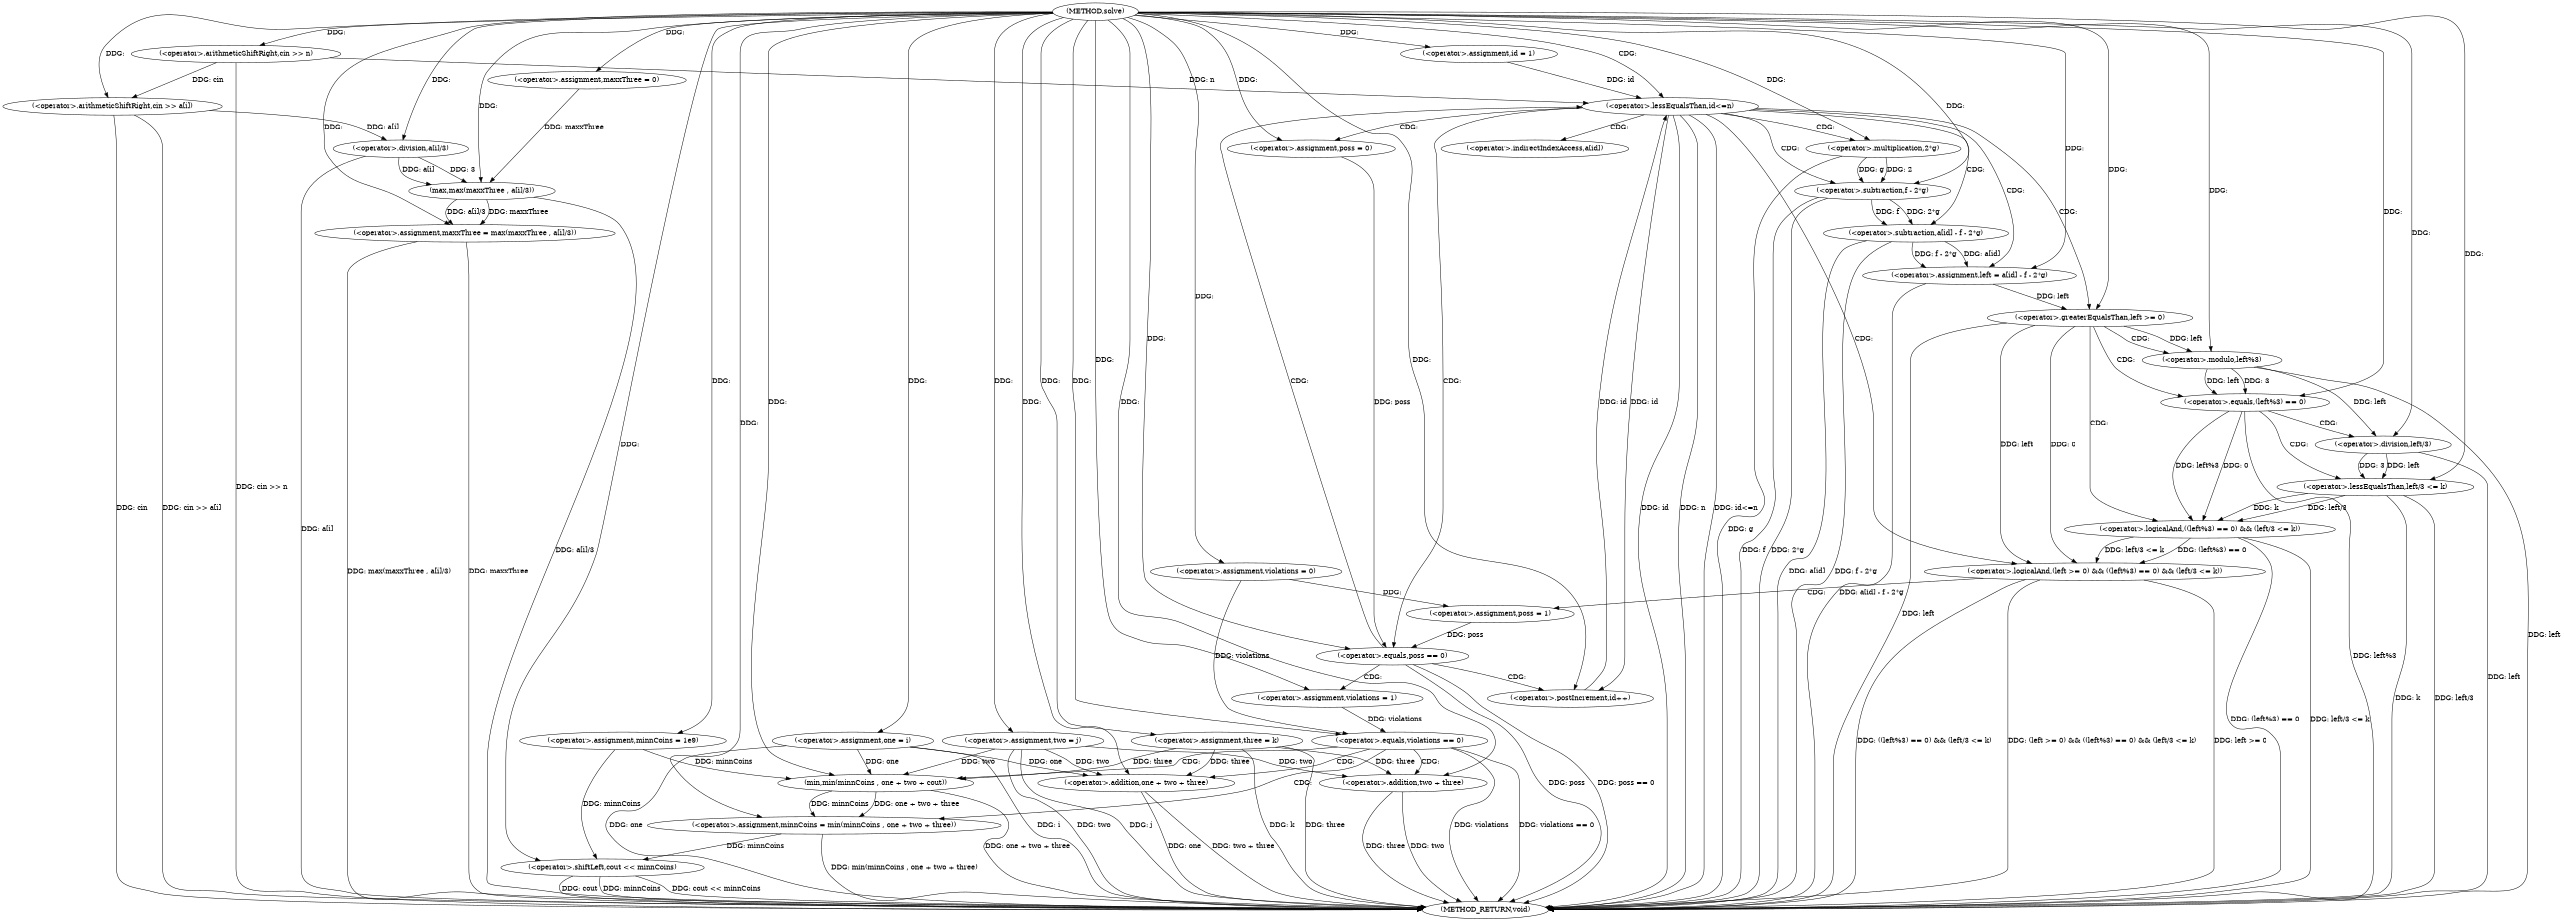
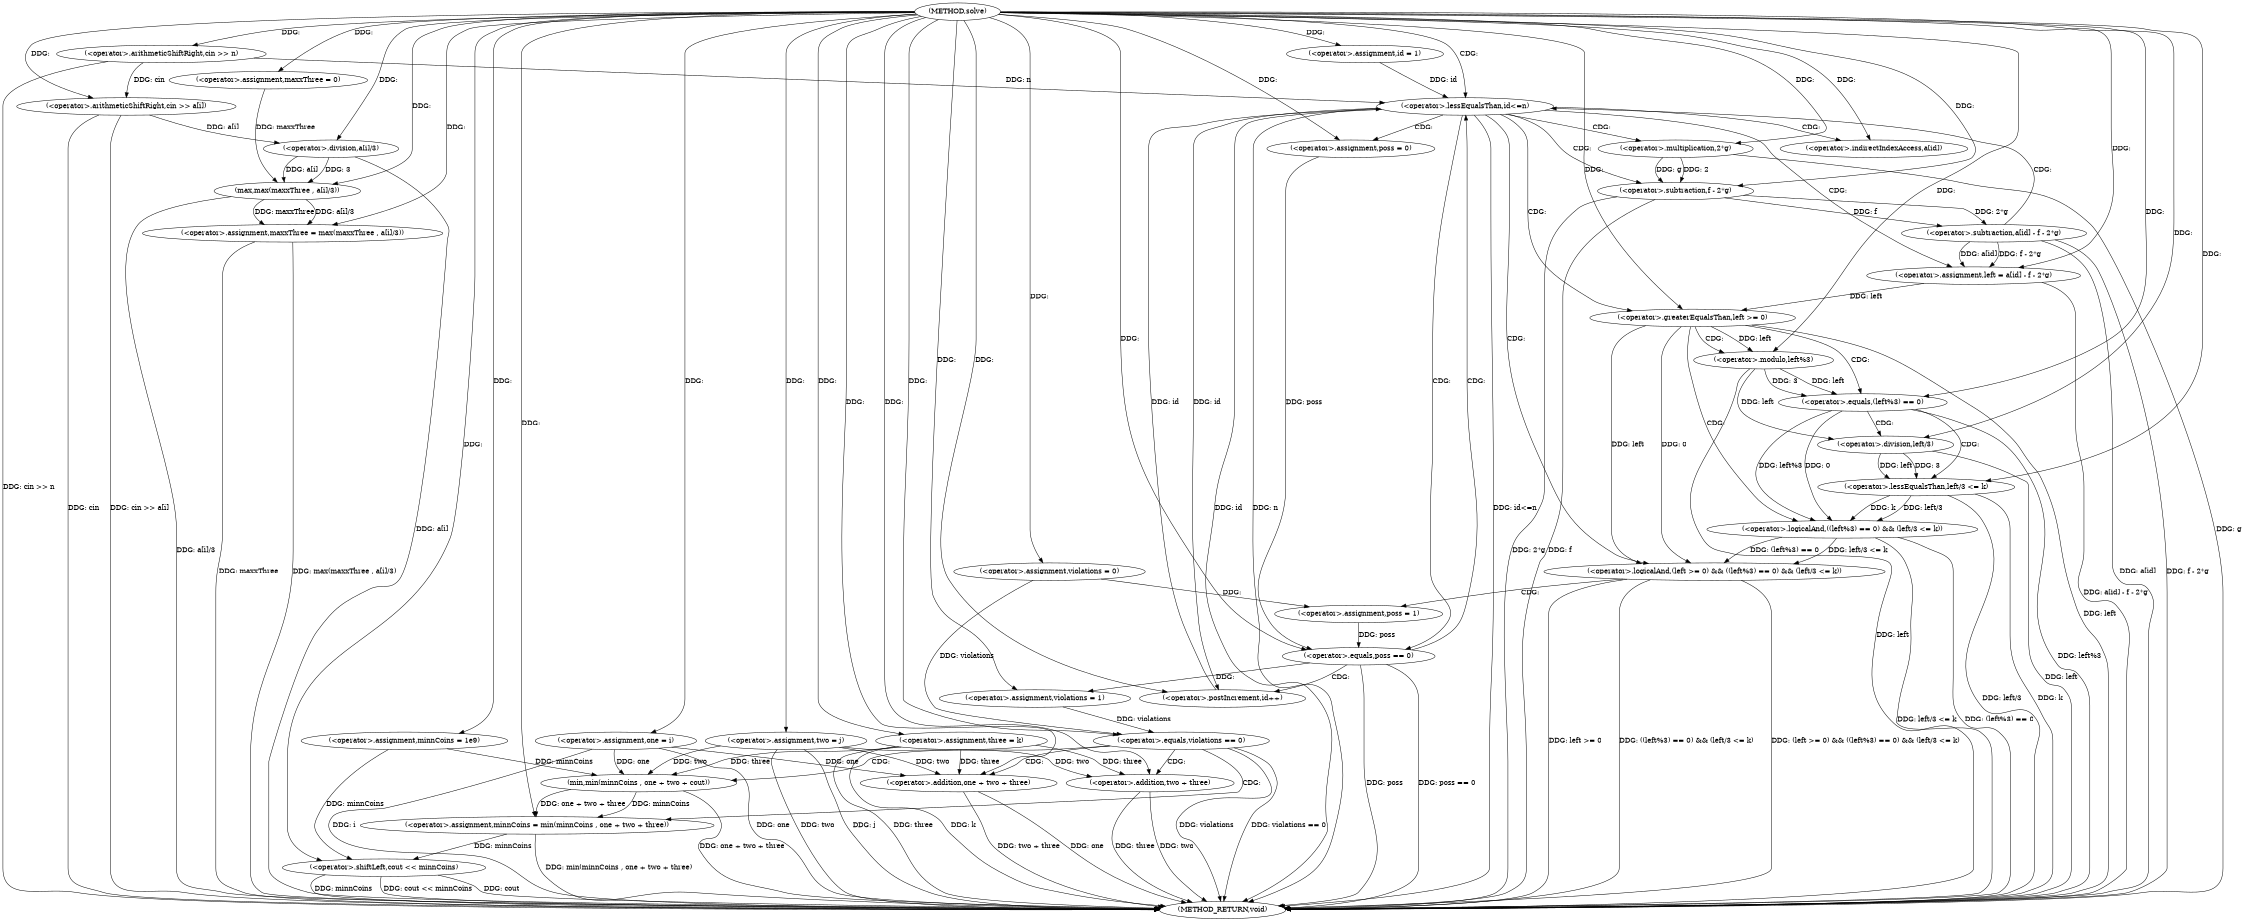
(1905, 124) -> (1833, 121)
(768, 291) -> (1635, 30)
(1374, 677) -> (1226, 677)
